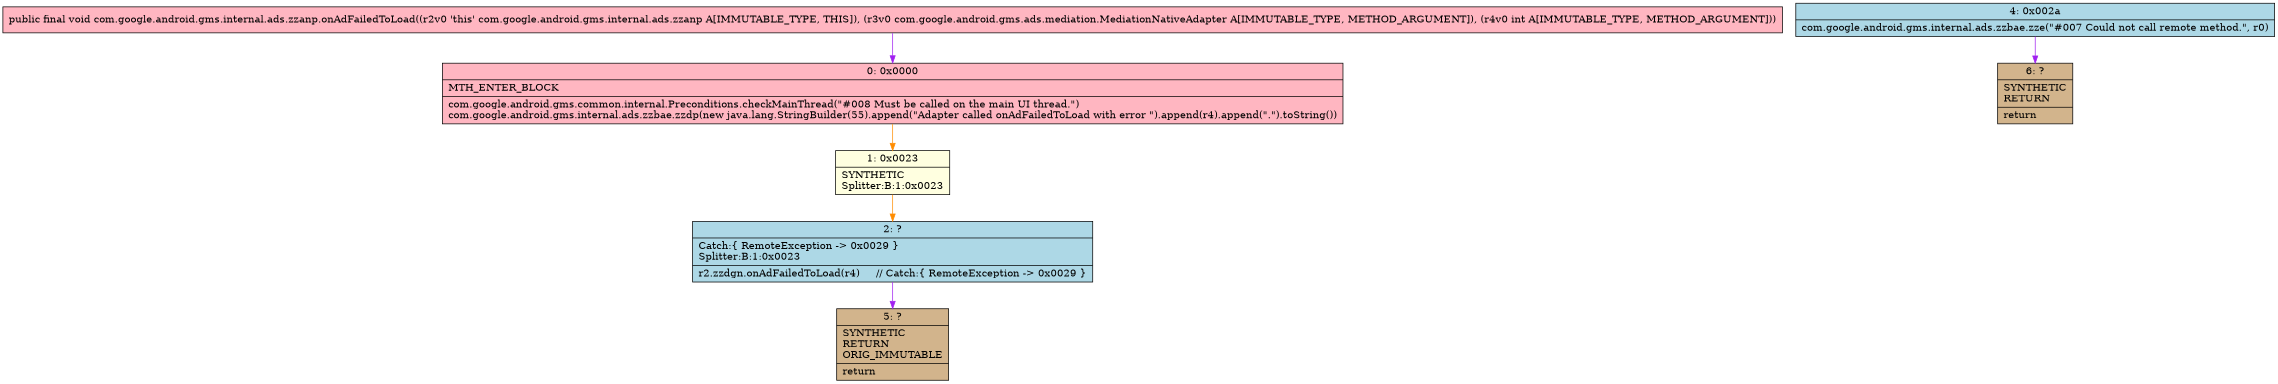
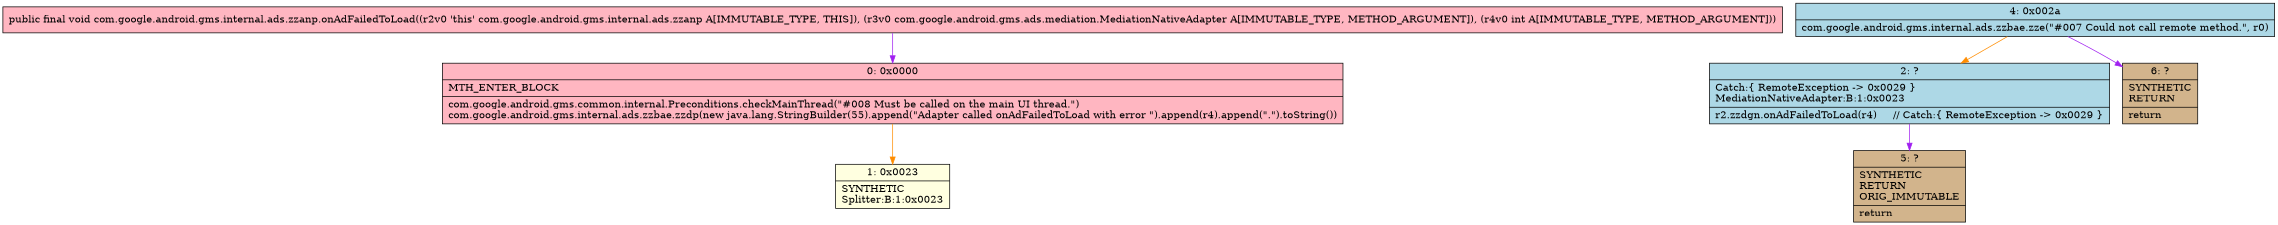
(893, 204) -> (1987, 48)
(750, 257) -> (1810, 99)
